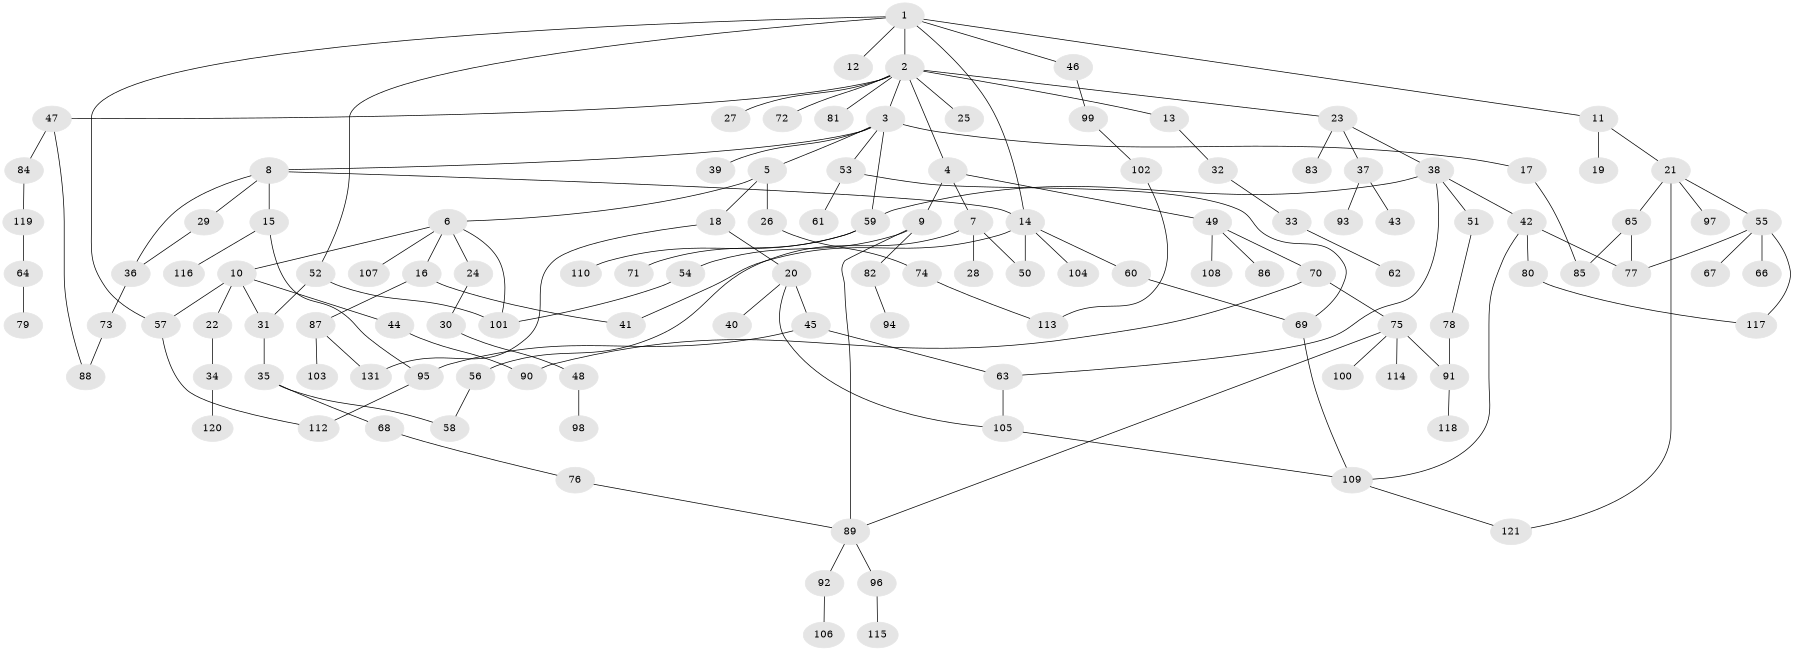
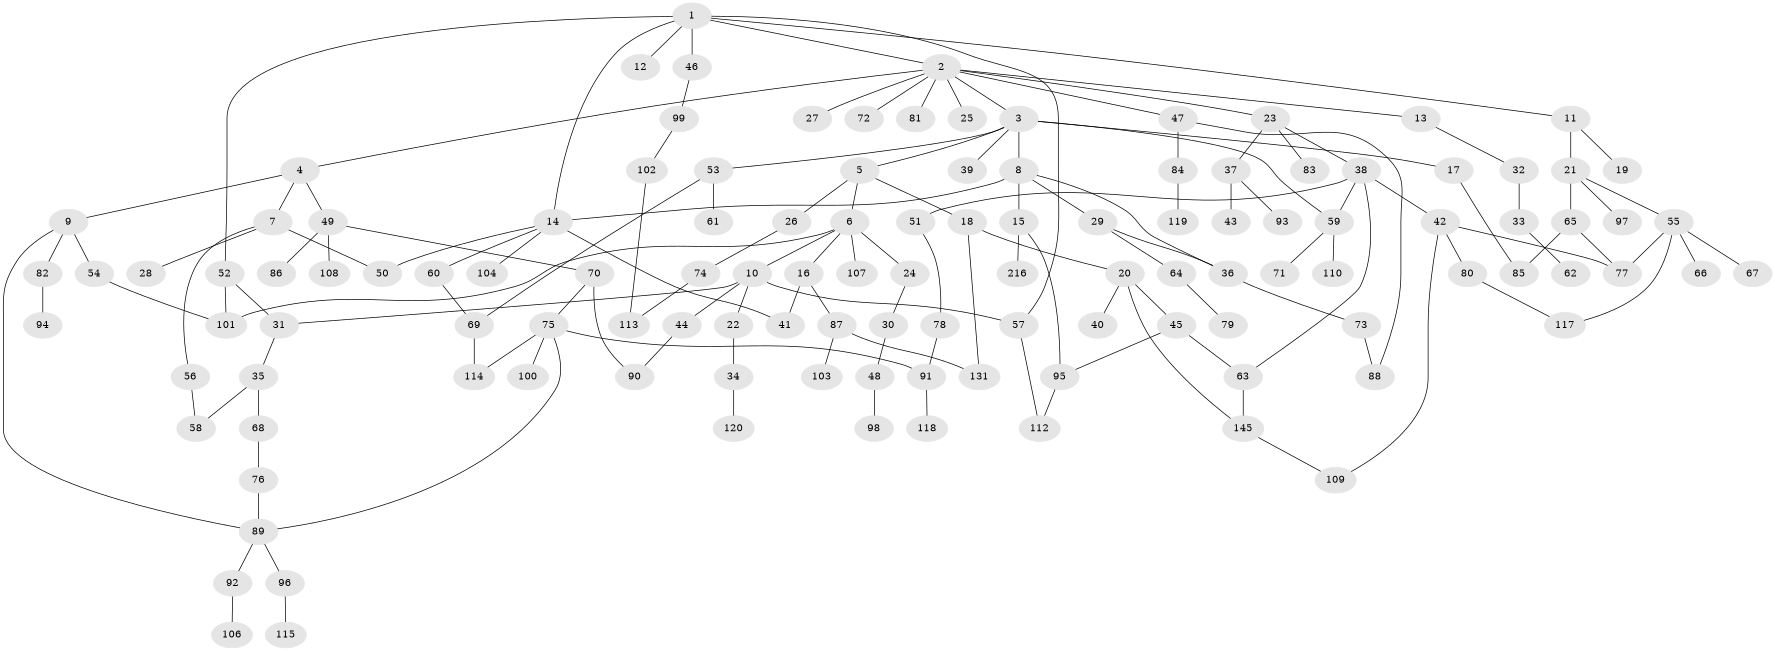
(23, 248) -> (1137, 248)
(184, 274) -> (1017, 274)
(1320, 404) -> (474, 351)
(1003, 429) -> (1243, 429)
(1511, 532) -> none
